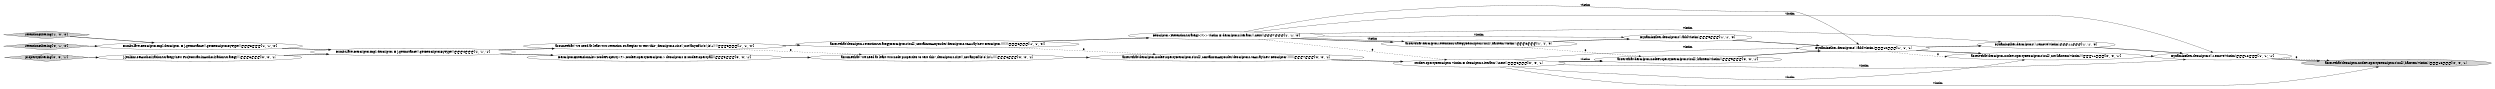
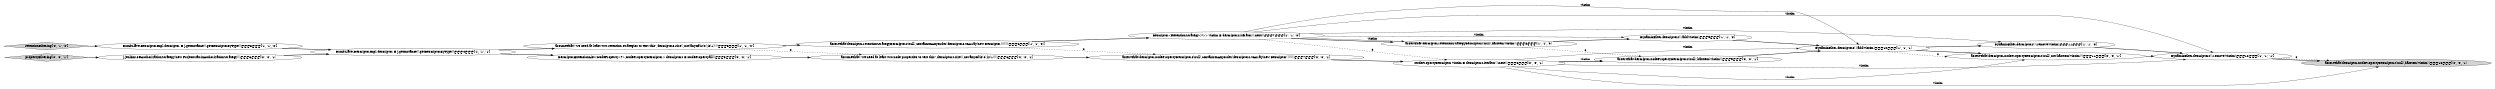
(47, 35) -> none
